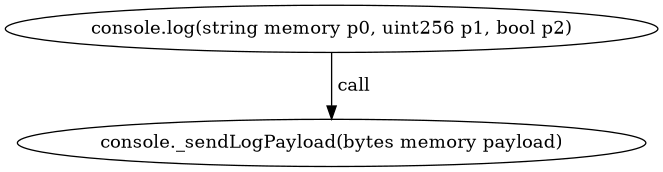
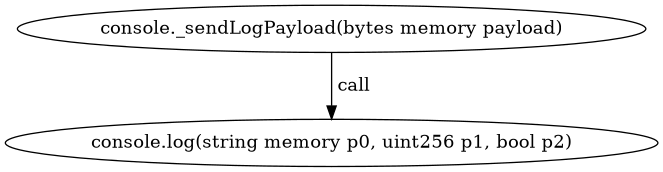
(332, 79) -> (332, 79)
